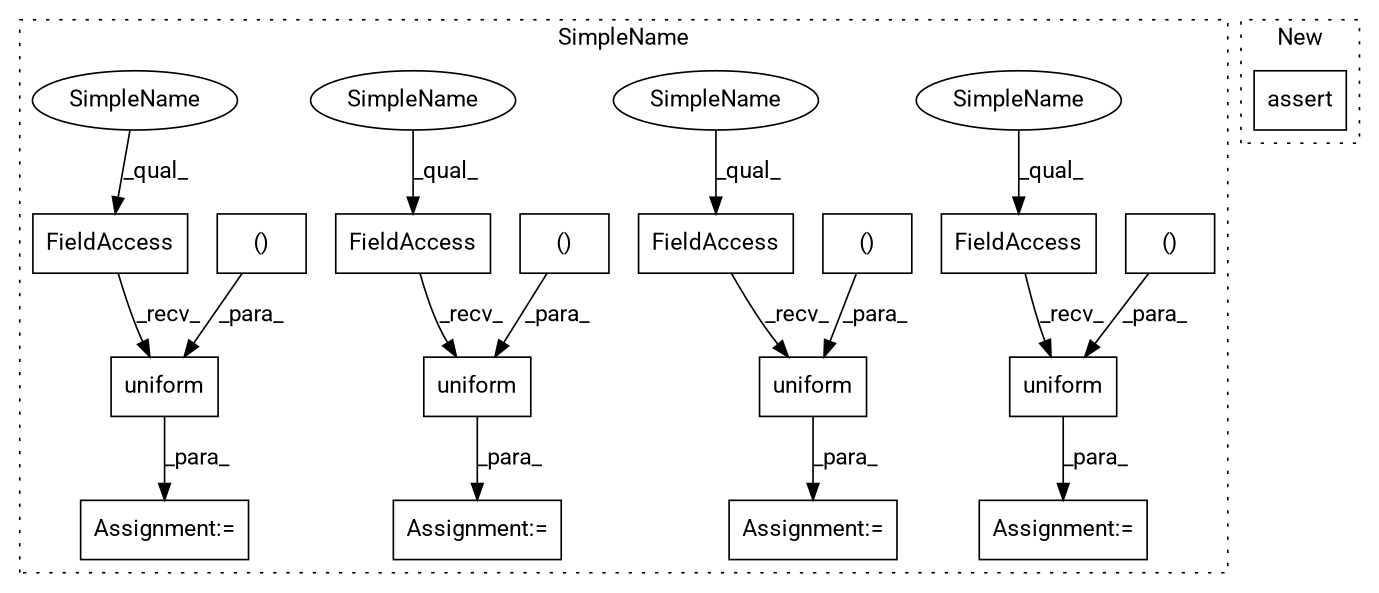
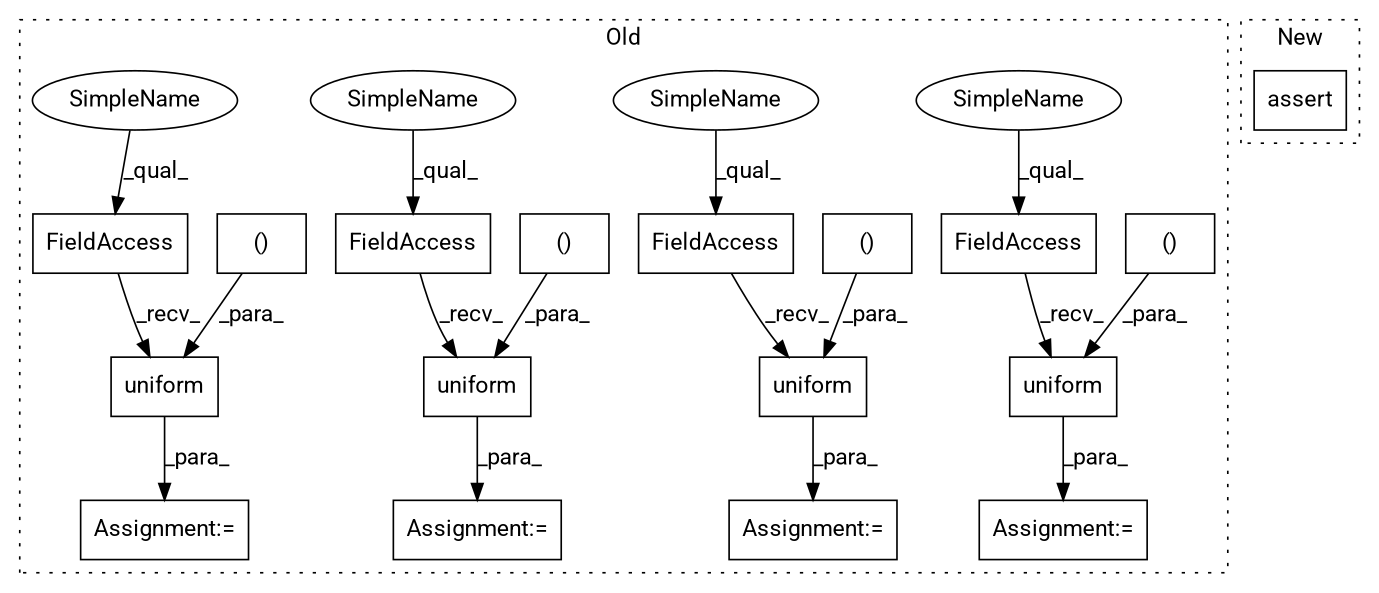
(624, 39) -> (624, 39)
